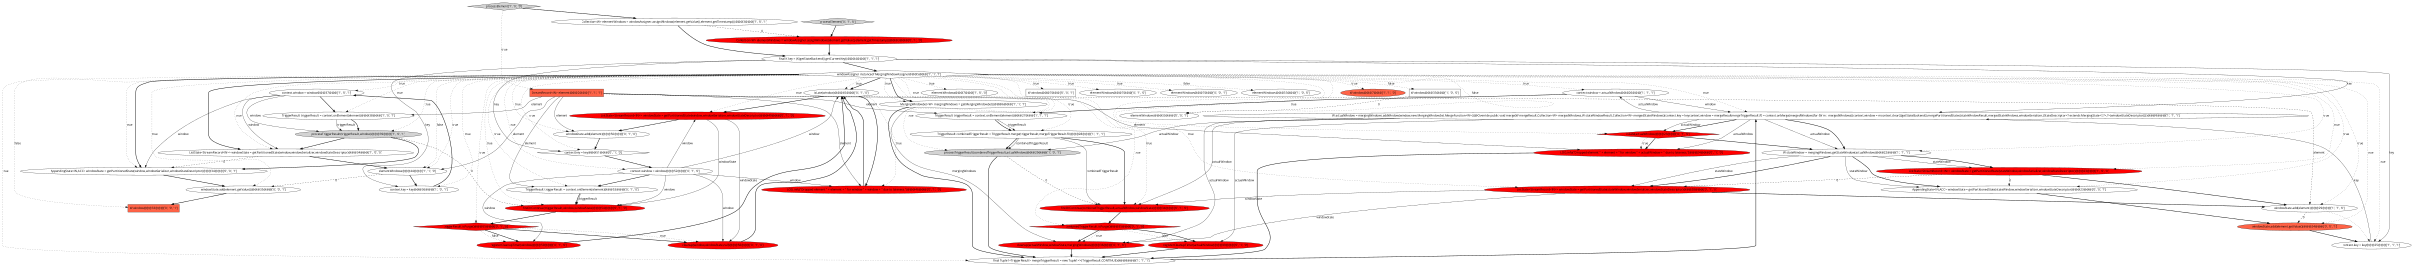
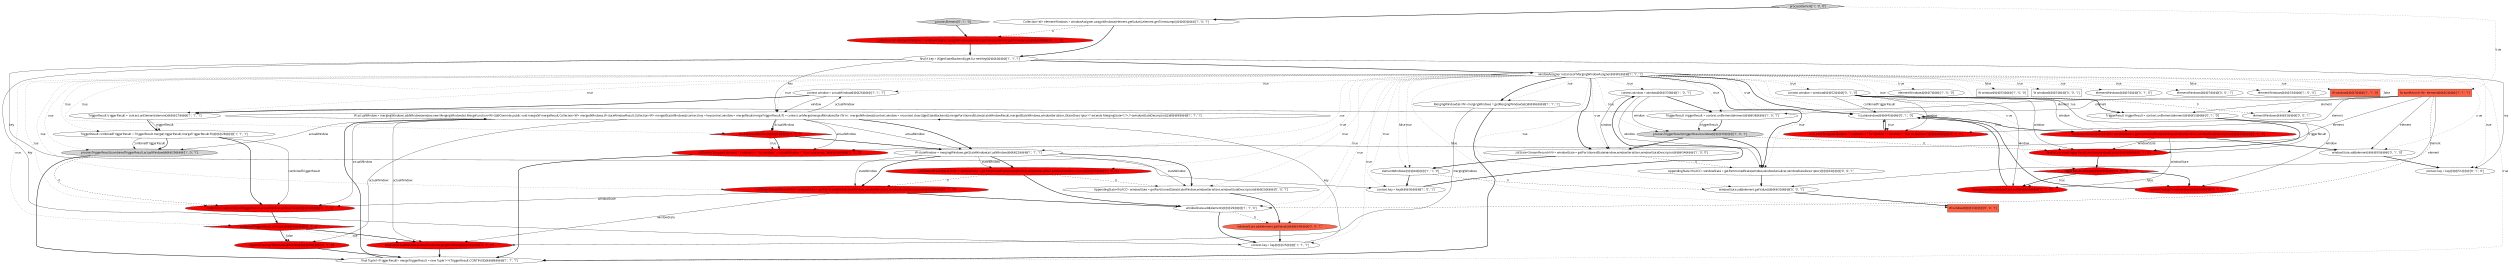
(1373, 93) -> (2355, 93)
(814, 134) -> (1880, 104)
(505, 141) -> (2138, 167)
(593, 153) -> (2455, 171)
(627, 161) -> none
(2351, 221) -> (1227, 235)
